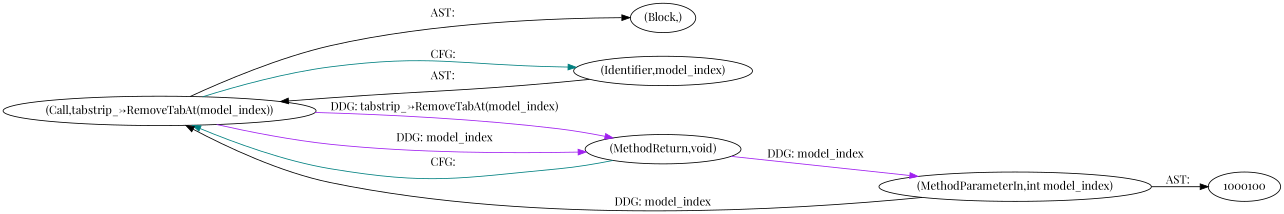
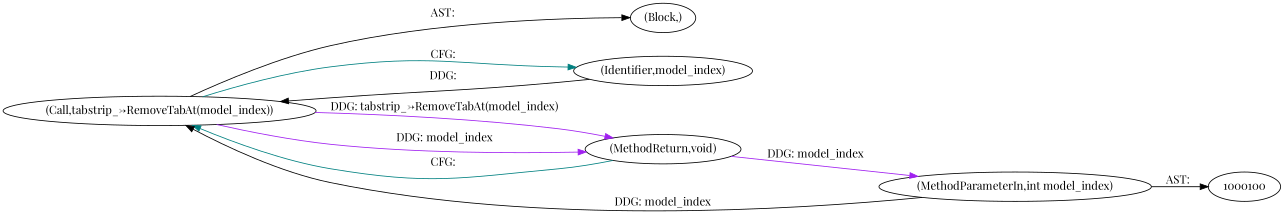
(445, 76) -> (445, 76)
